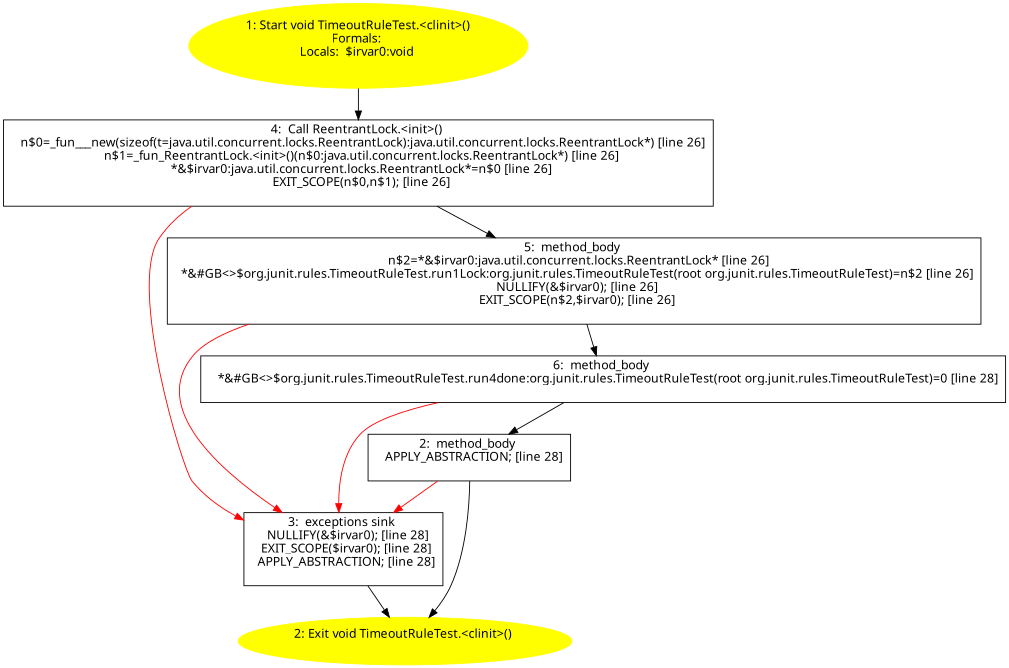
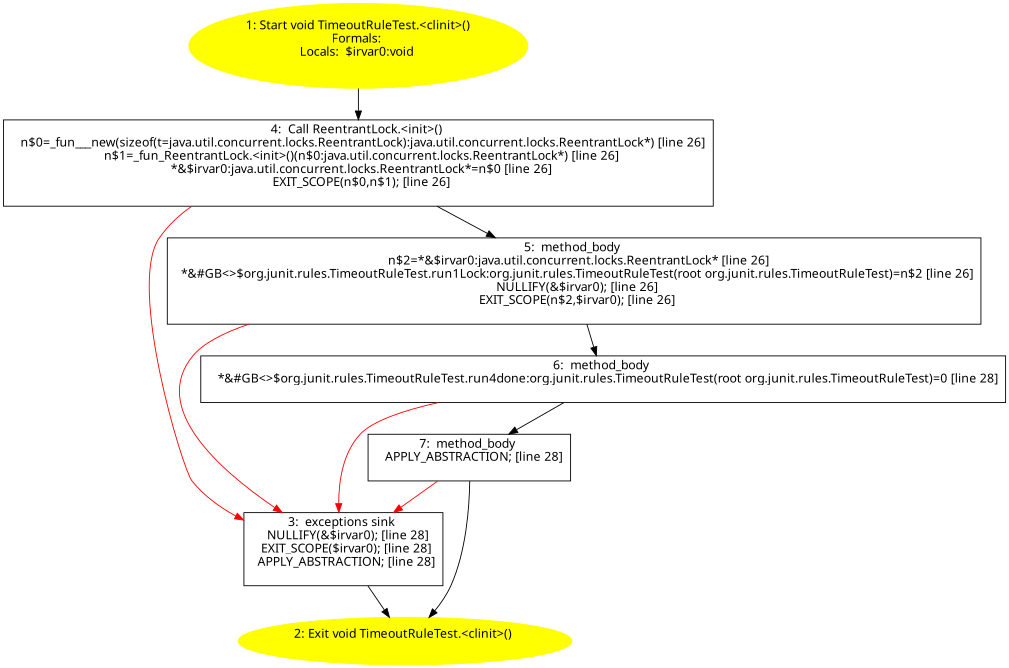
(469, 458) -> (469, 458)
